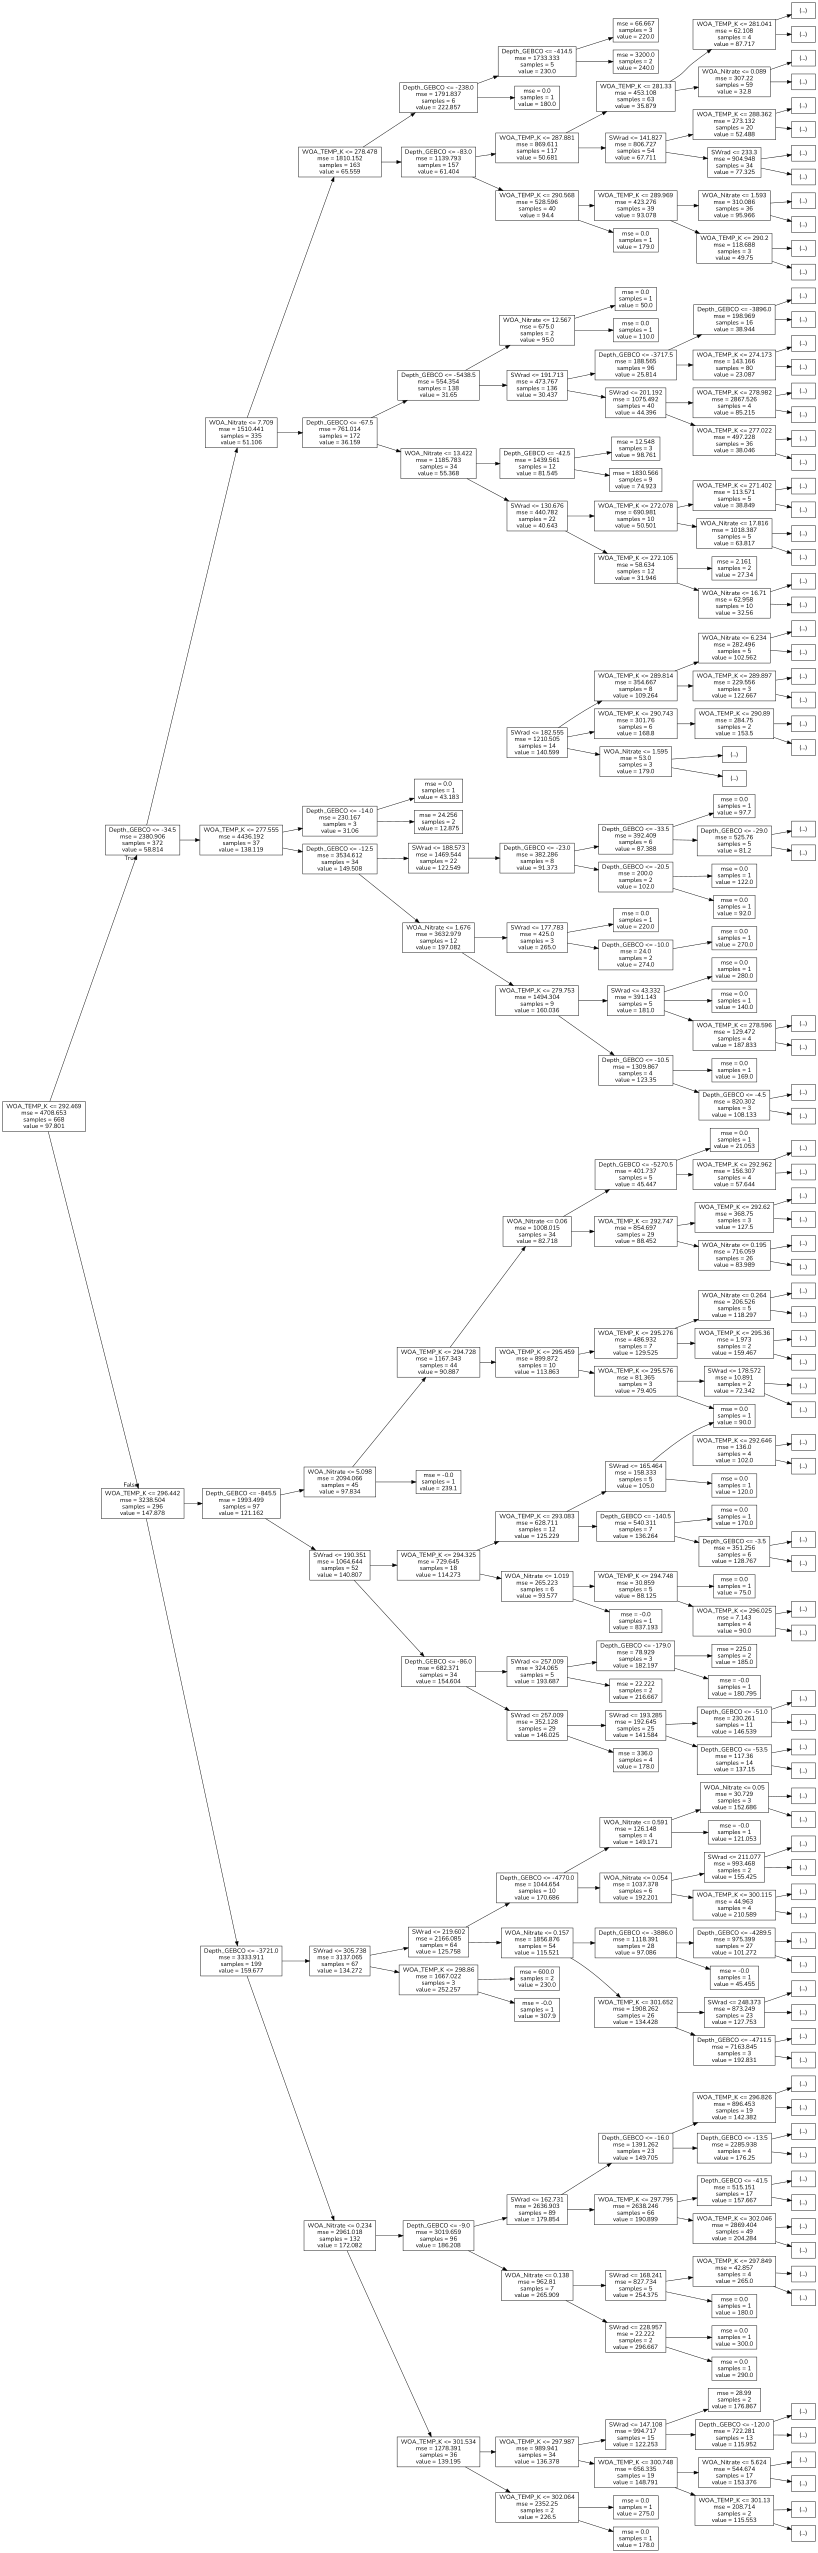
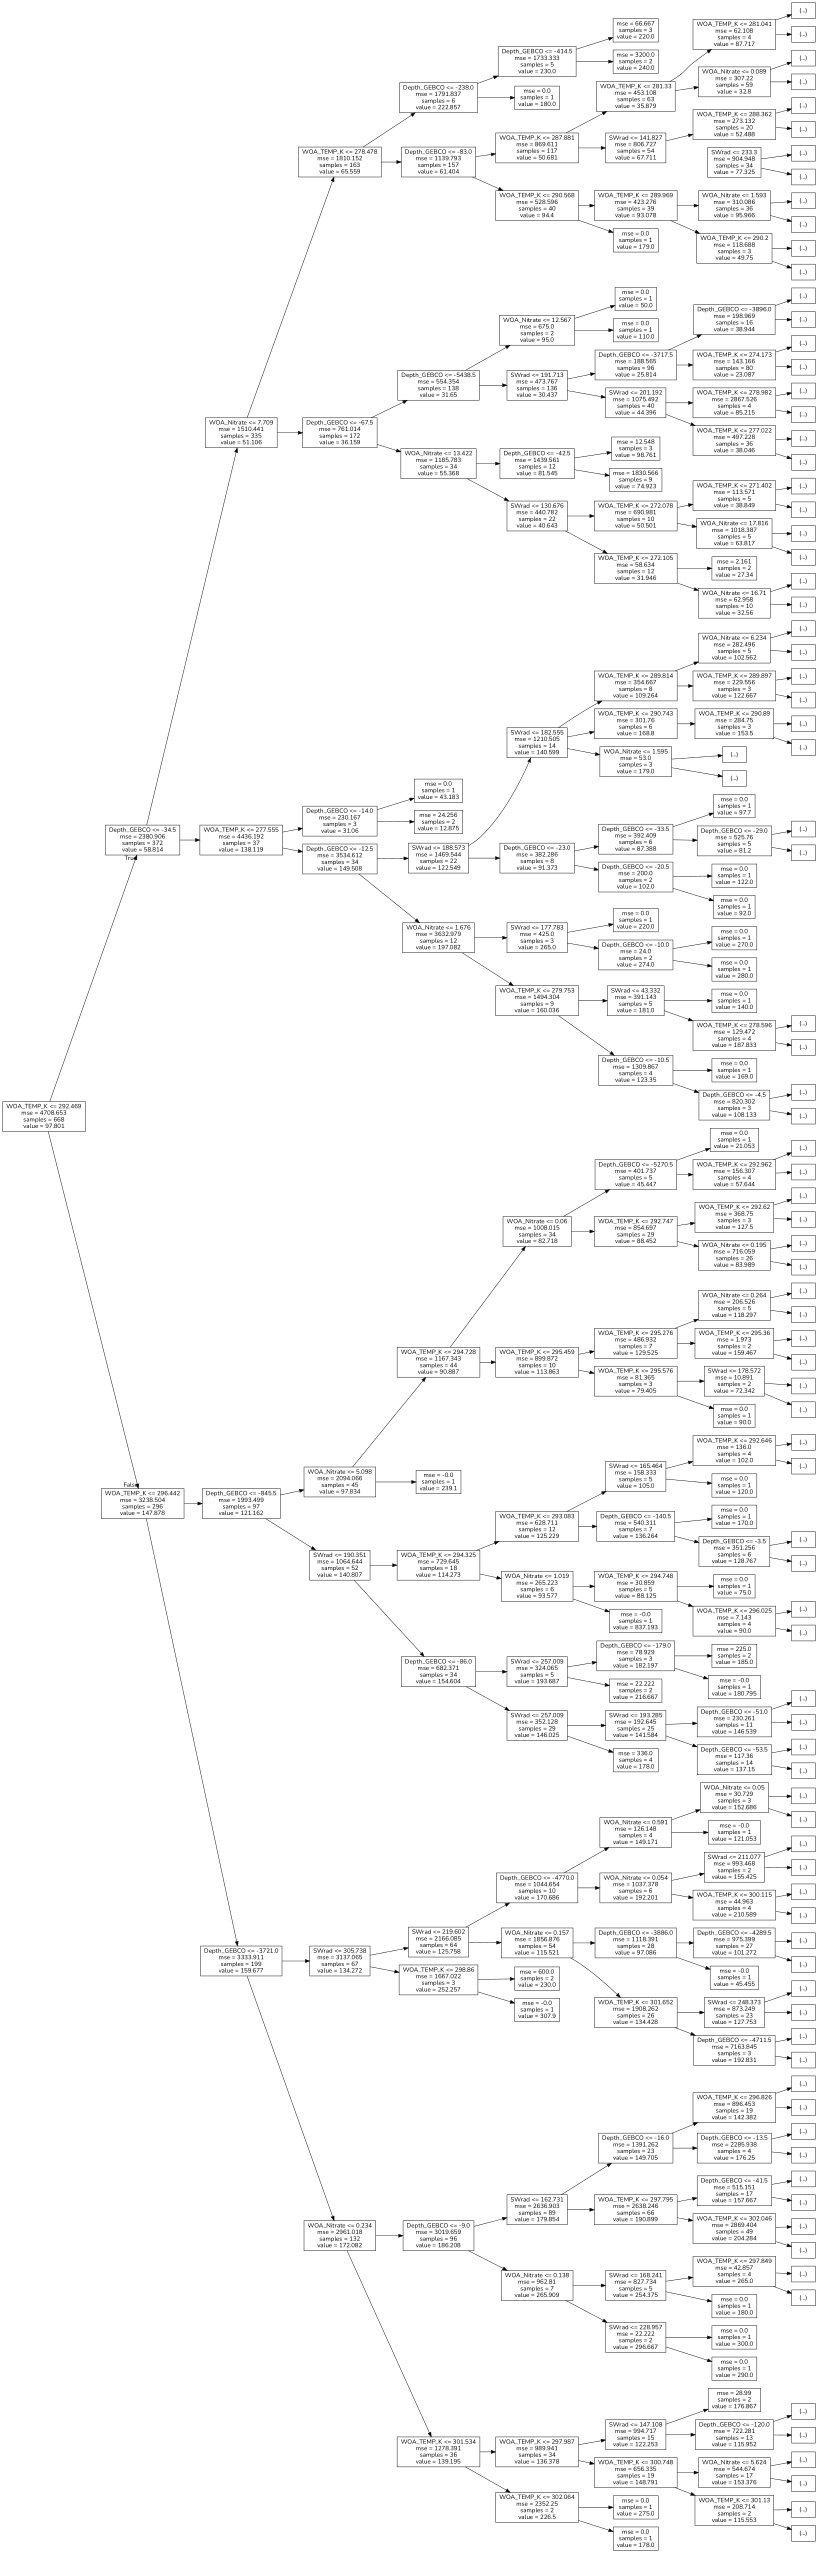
(685, 155) -> none
(734, 724) -> (734, 724)
none -> (504, 808)
(686, 985) -> (690, 963)
(680, 1440) -> (677, 1466)
